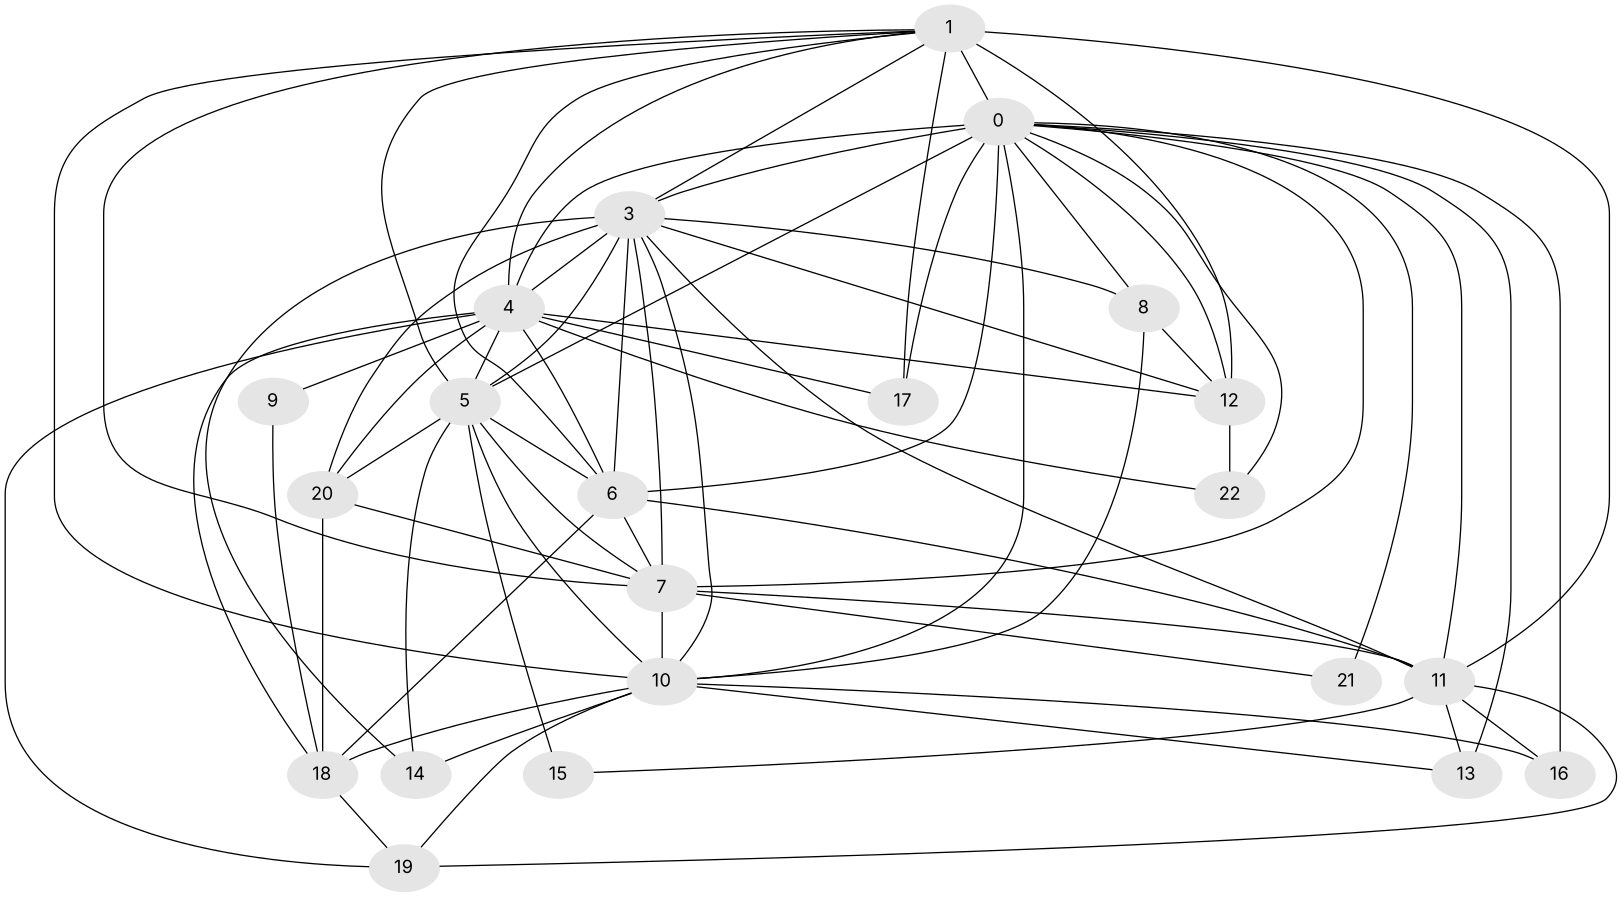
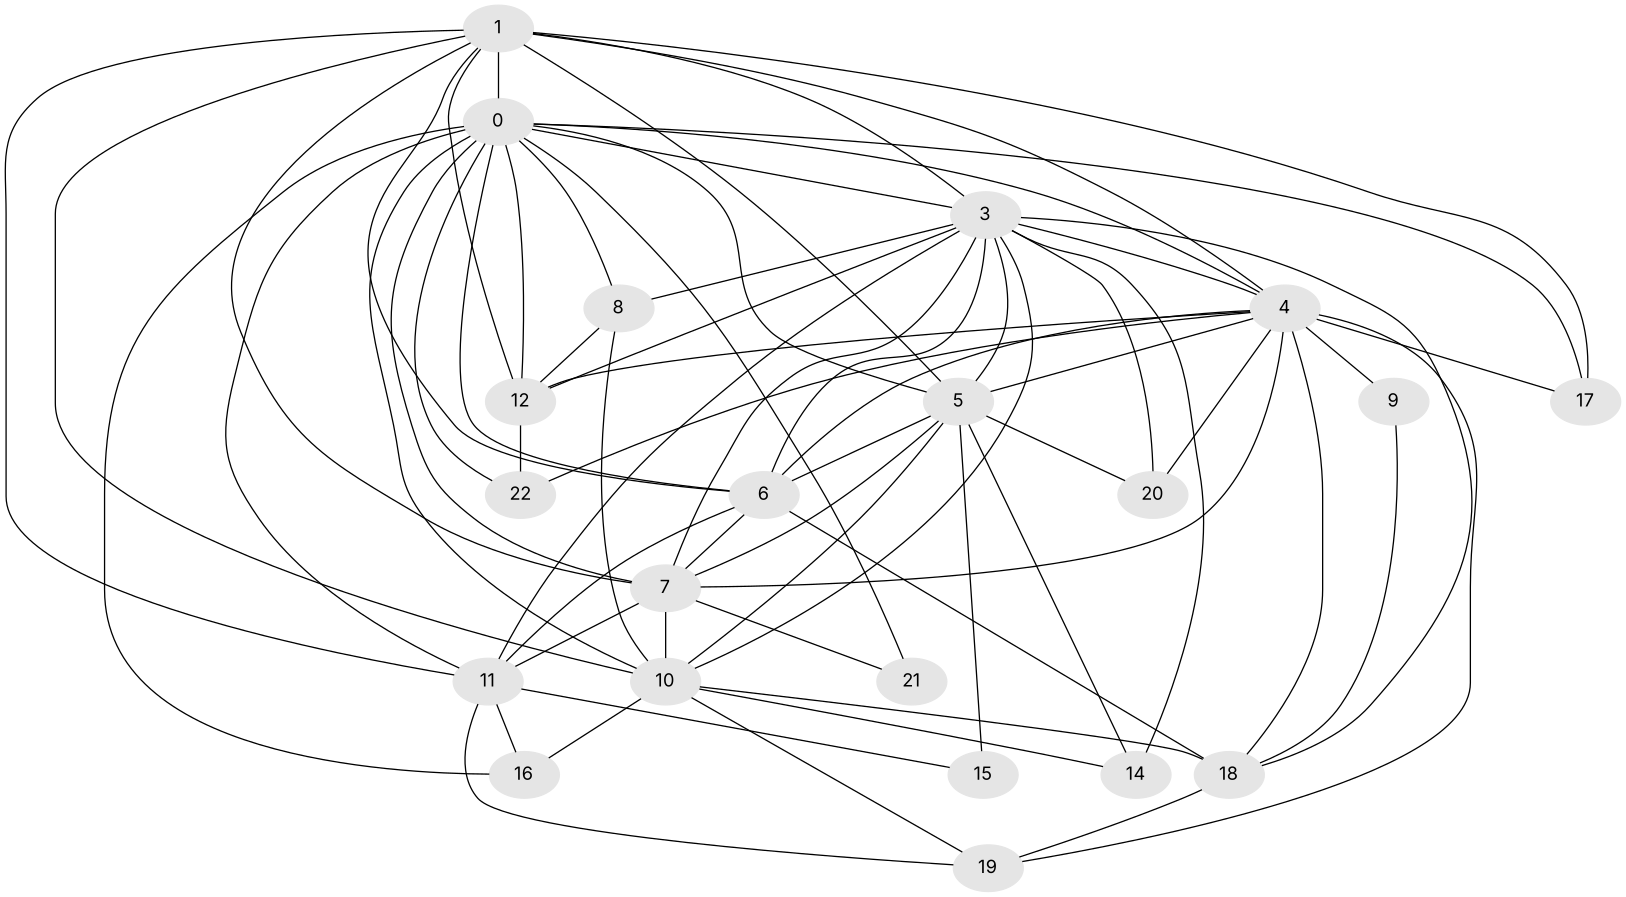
(479, 538) -> (1058, 562)
(323, 623) -> (1461, 432)
(1467, 775) -> none
